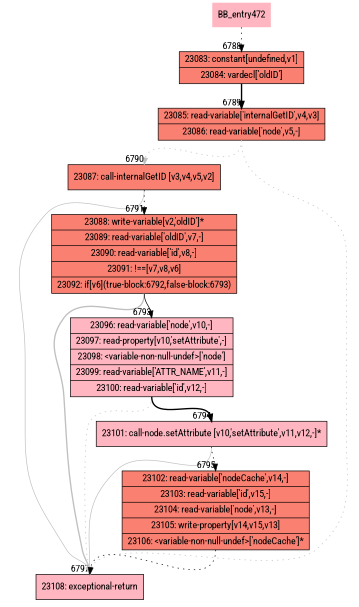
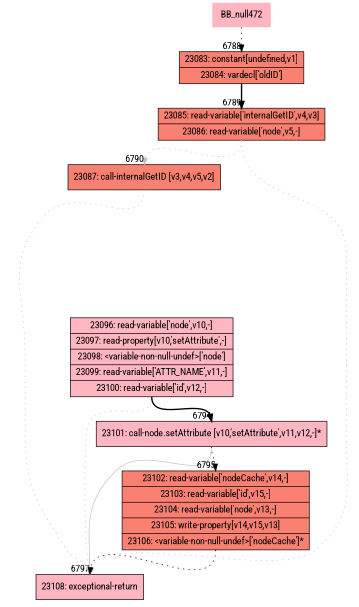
(242, 15) -> (242, 15)
(144, 254) -> none
(25, 341) -> (25, 341)
